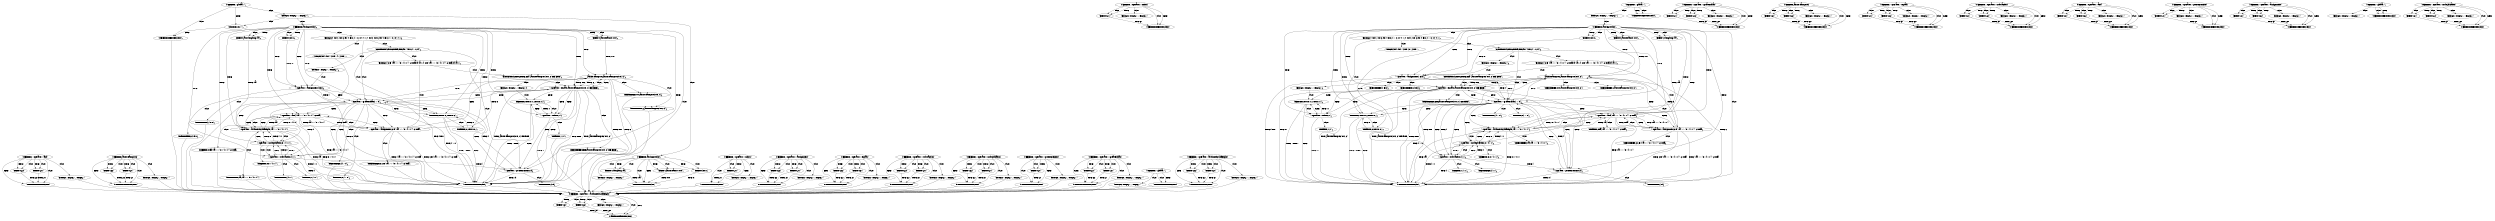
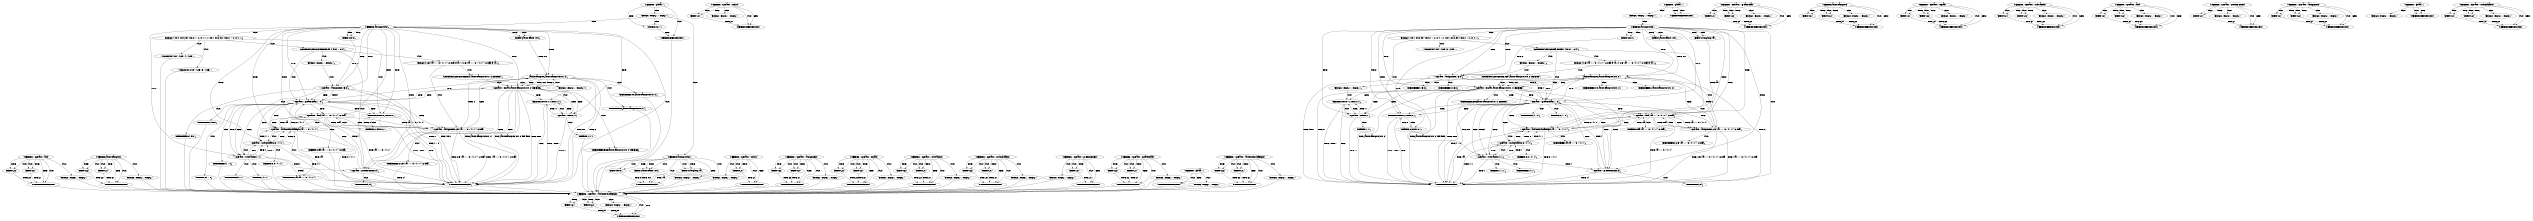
(248, 38) -> none
none -> (195, 70)
